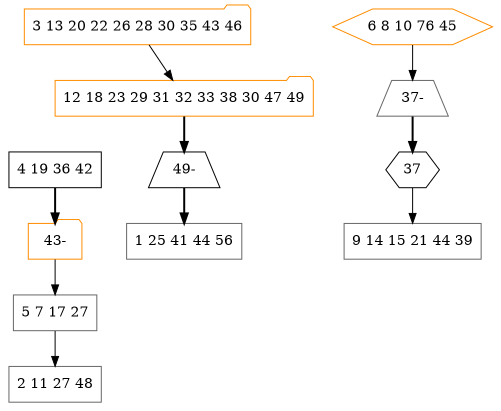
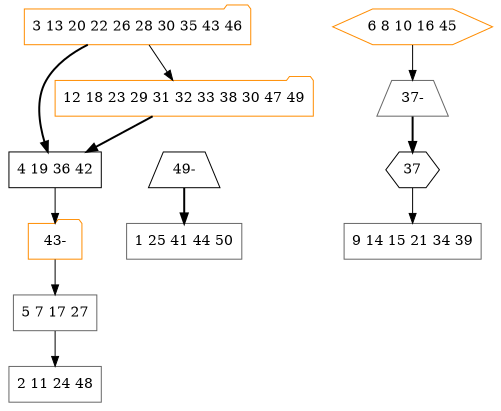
(413, 27) -> (413, 27)
none -> (45, 84)
(184, 129) -> (124, 132)
(55, 201) -> (55, 201)
(184, 241) -> (184, 241)
(413, 241) -> (413, 241)
(55, 384) -> (55, 384)
